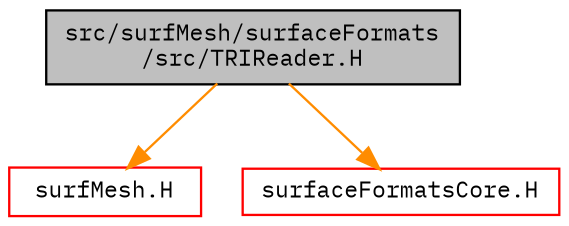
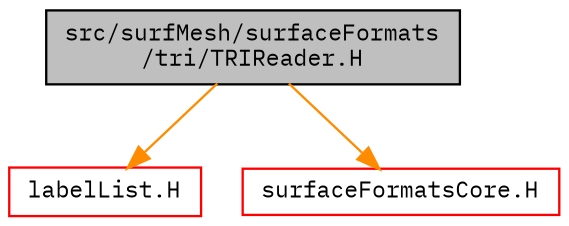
(253, 47) -> (253, 47)
(105, 192) -> (105, 192)
